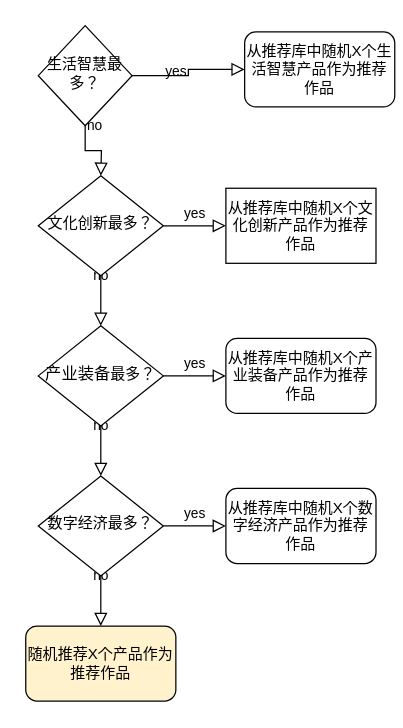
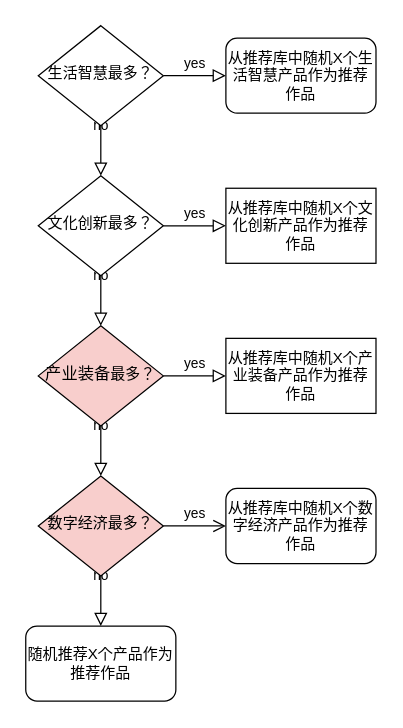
(319, 69) -> (301, 76)
(85, 76) -> (101, 76)
(101, 376) -> (101, 376)
(301, 376) -> (301, 376)
(101, 526) -> (101, 526)
(212, 526) -> (217, 526)
(101, 663) -> (101, 663)
